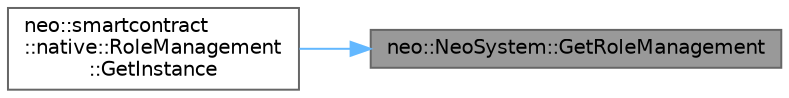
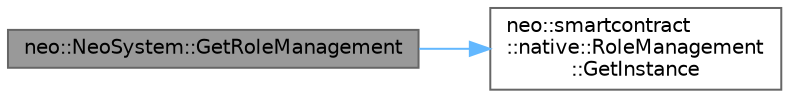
(325, 49) -> (444, 49)
